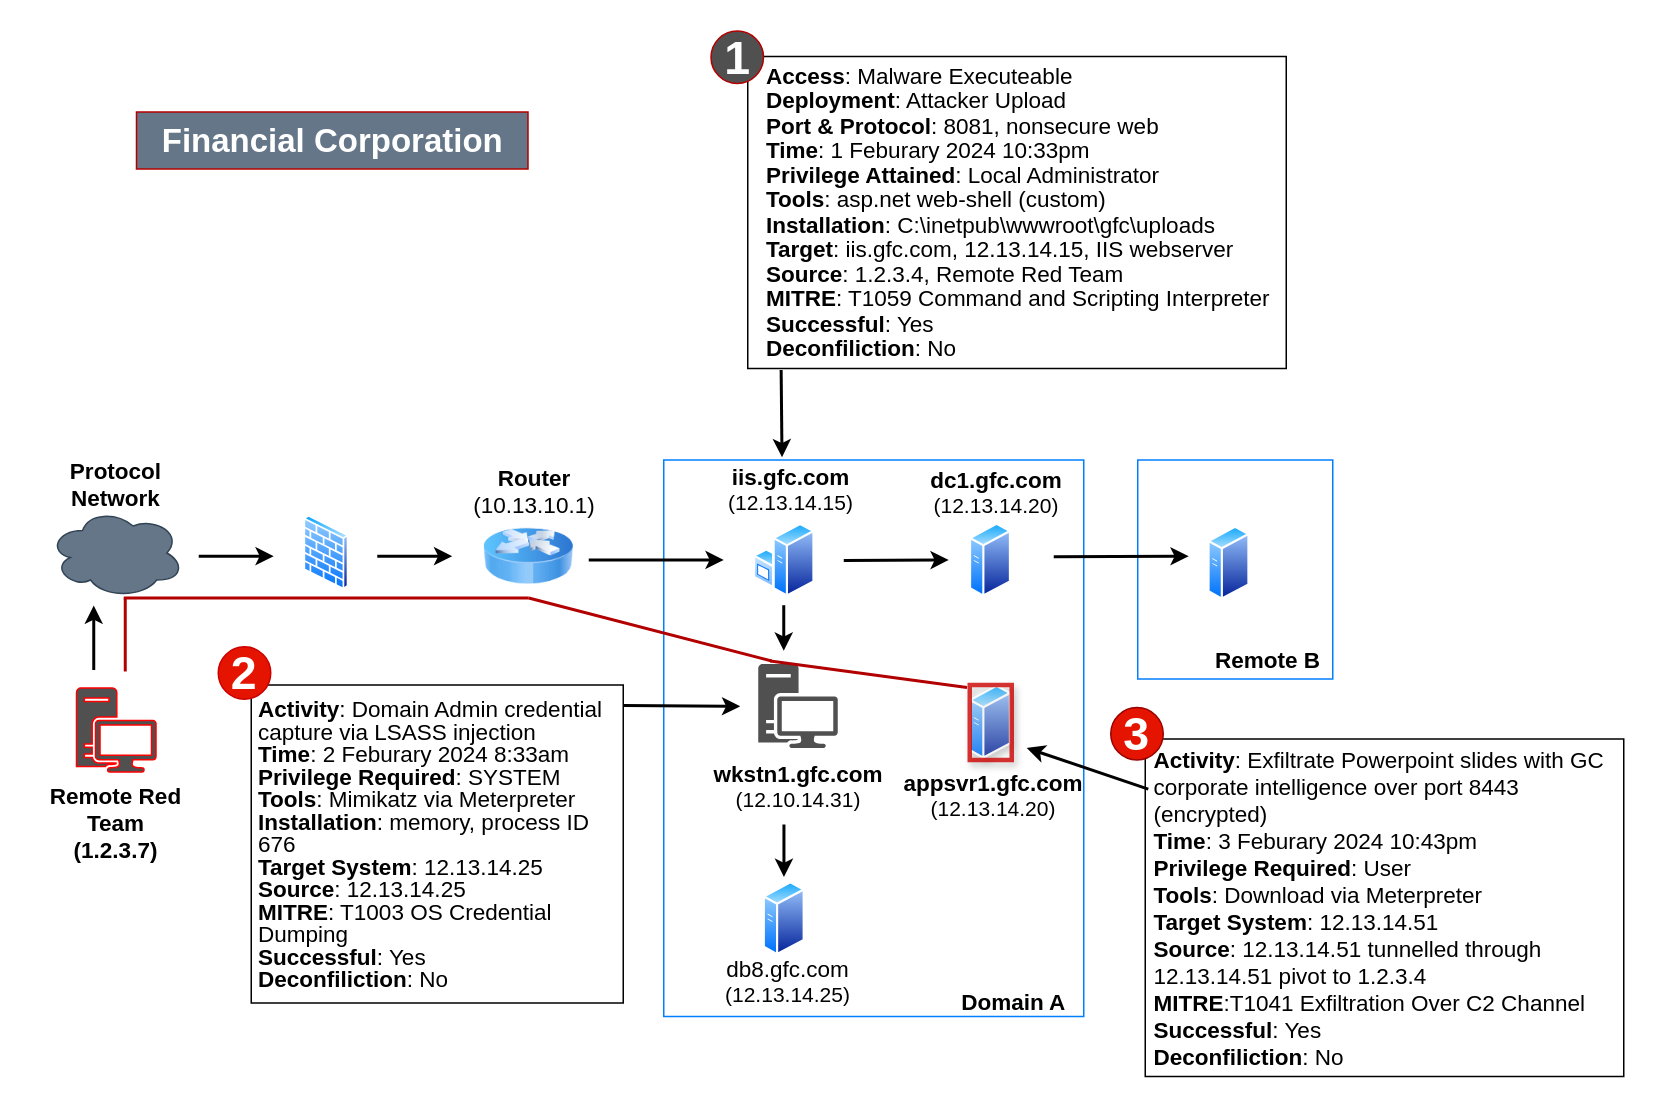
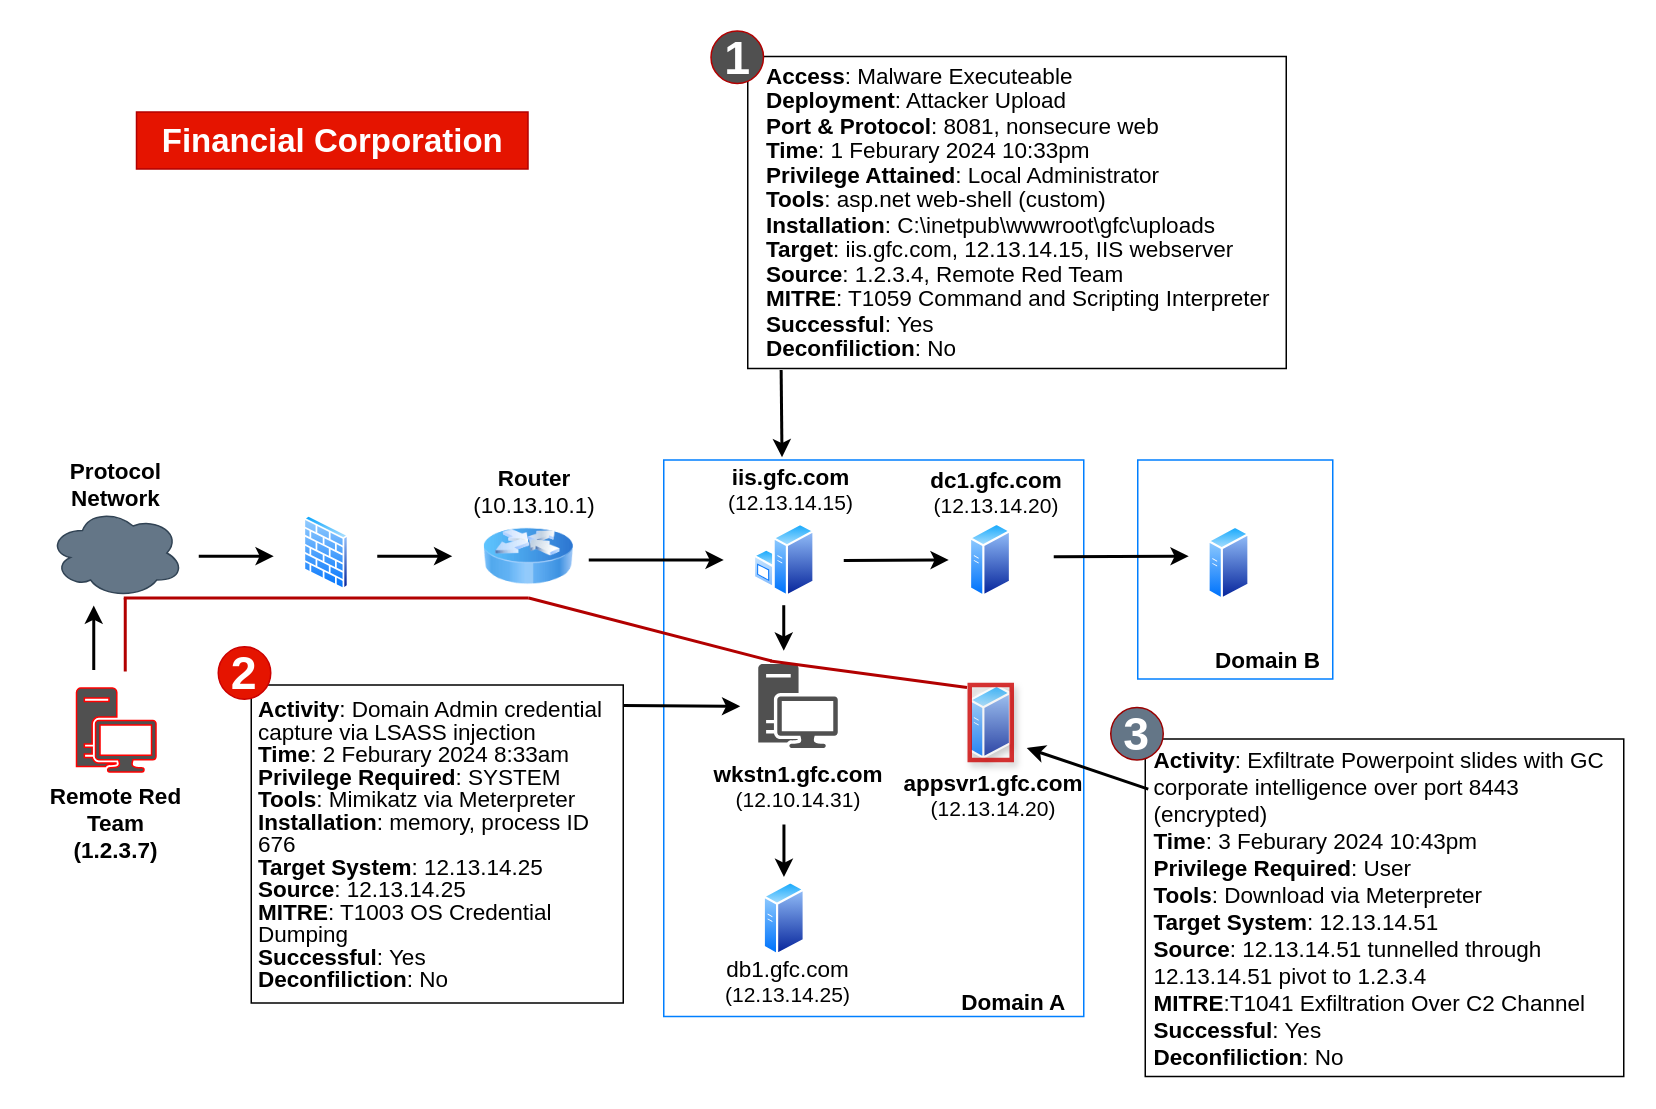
(332, 140) -> (332, 140)
(1268, 659) -> (1268, 659)
(1137, 734) -> (1137, 734)
(788, 982) -> (788, 982)
